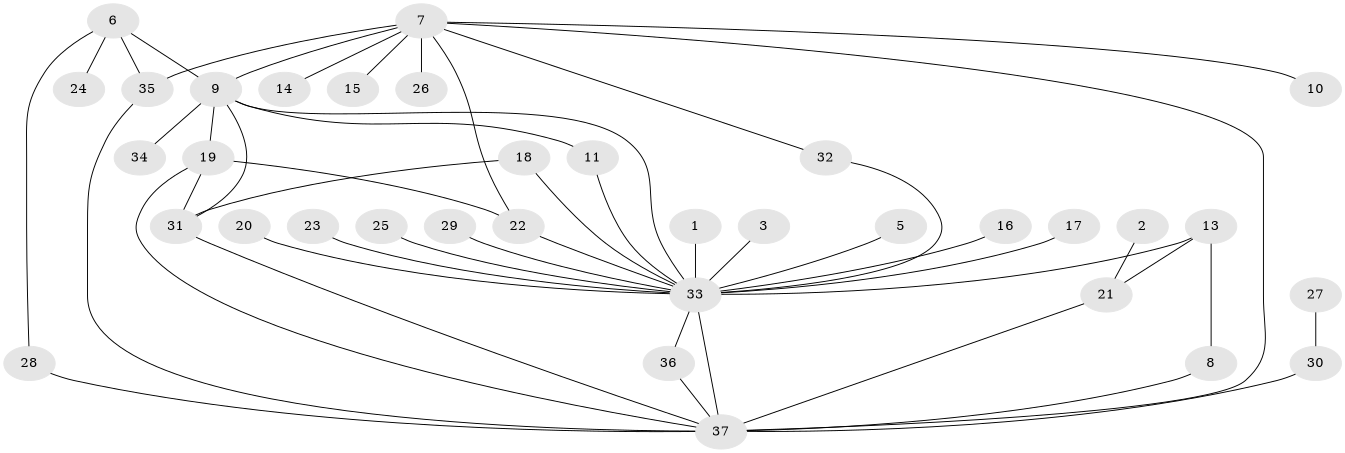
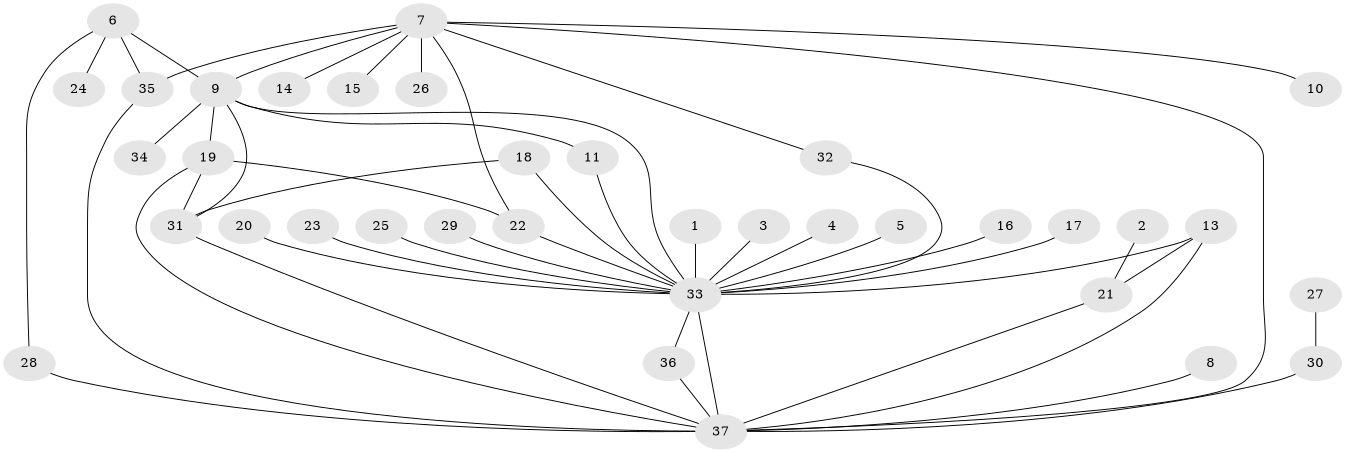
none -> (832, 226)
(1211, 295) -> (995, 380)
